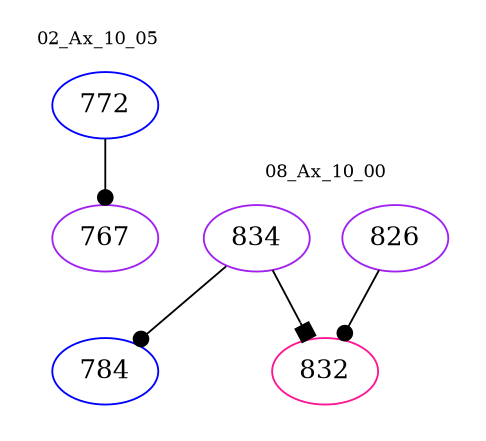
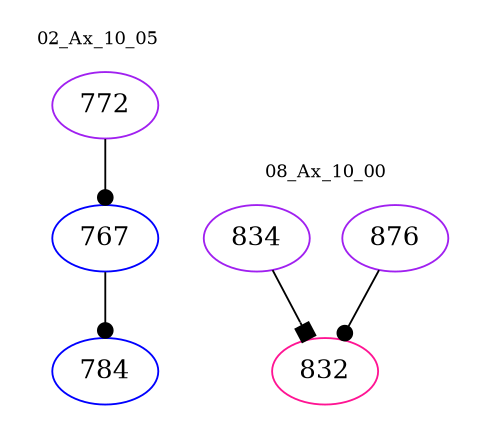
(105, 105) -> (105, 105)
(105, 238) -> (105, 238)
(395, 238) -> (395, 238)
(200, 288) -> (105, 298)
